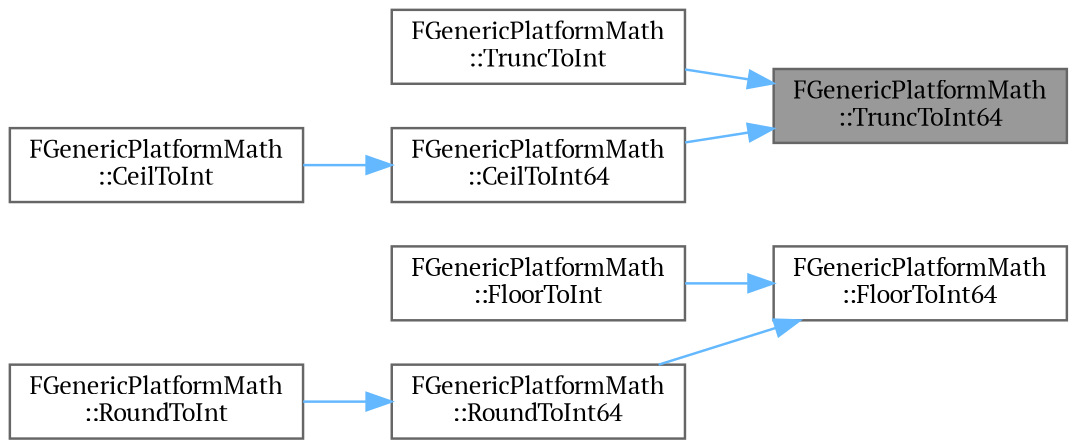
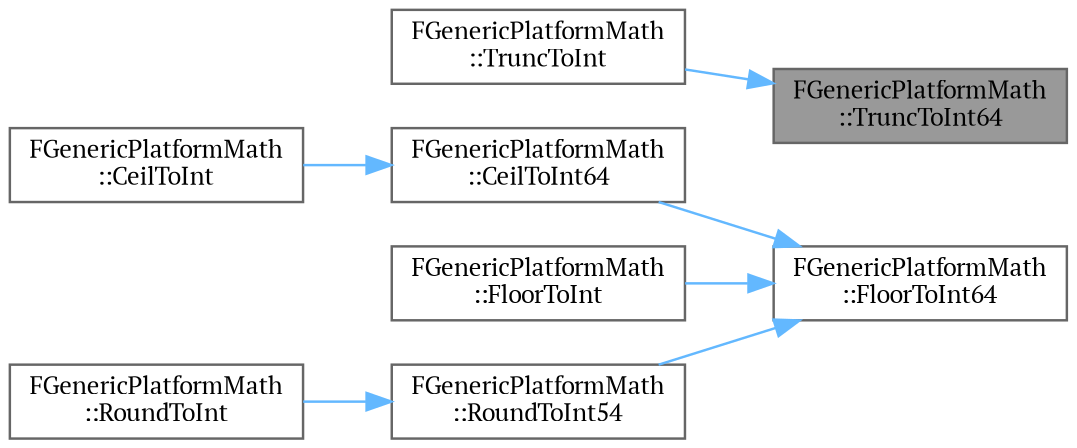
(717, 137) -> (717, 220)
(538, 402) -> (538, 402)
